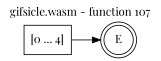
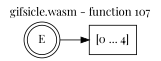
(82, 40) -> (70, 40)
